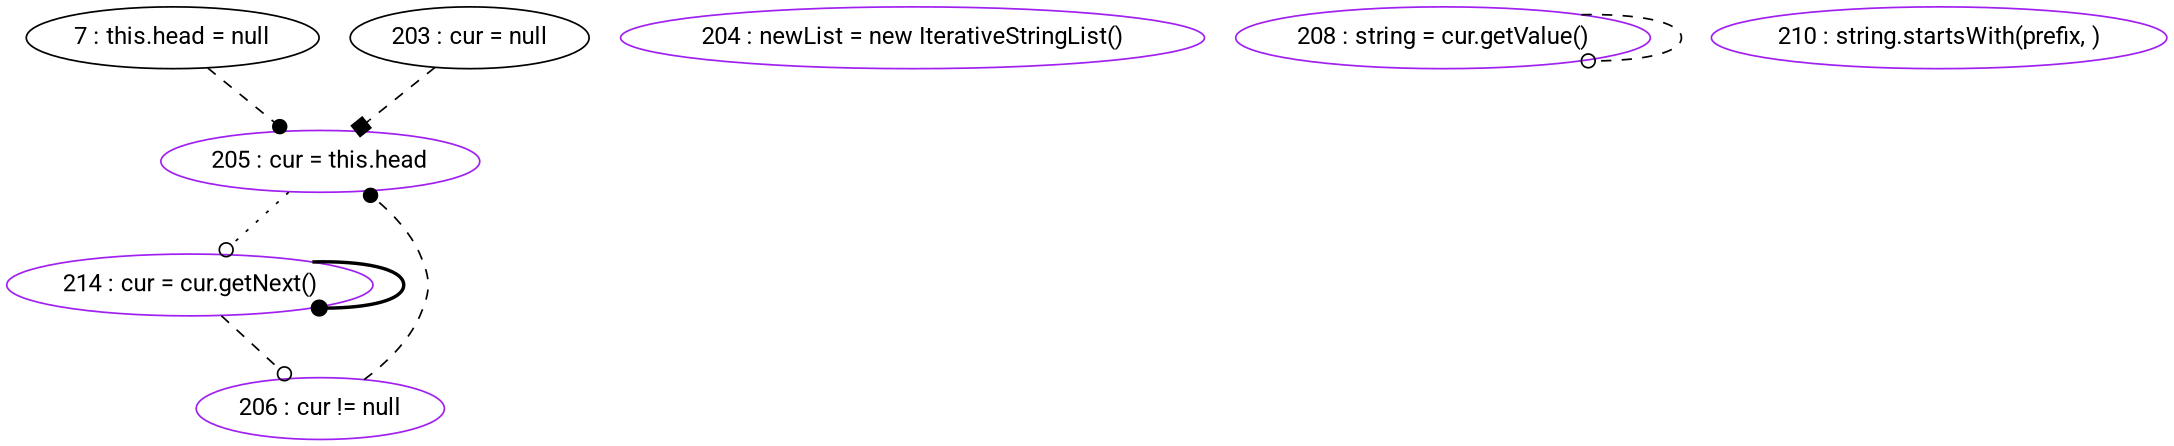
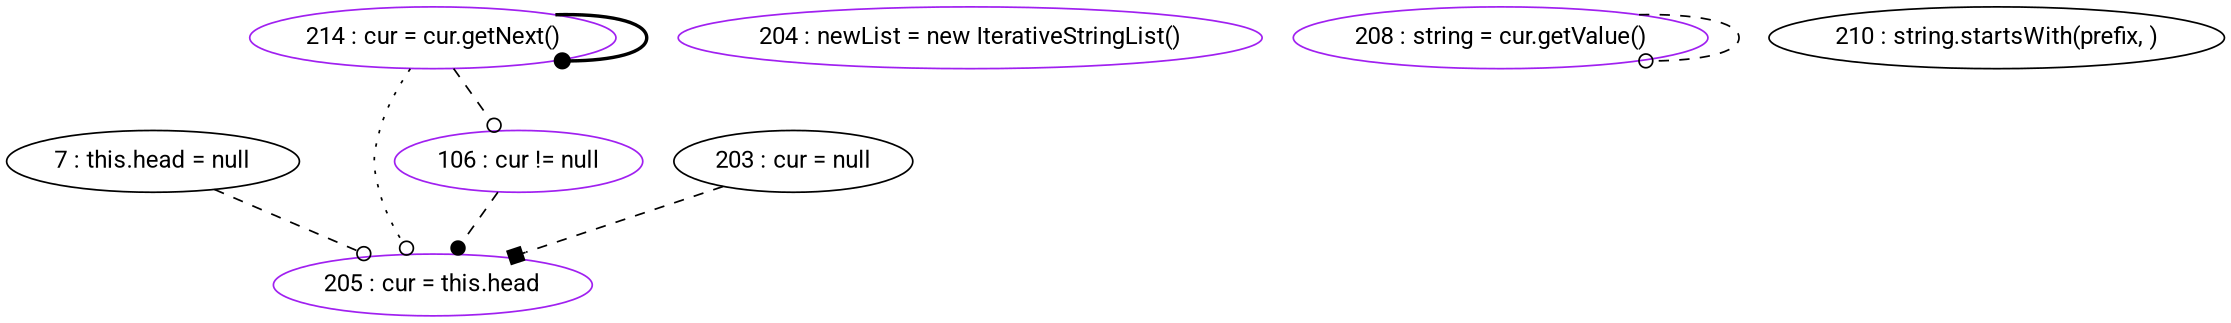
(1939, 38) -> (1997, 38)
(241, 95) -> (286, 220)
(260, 218) -> (375, 154)
(320, 409) -> (519, 161)
